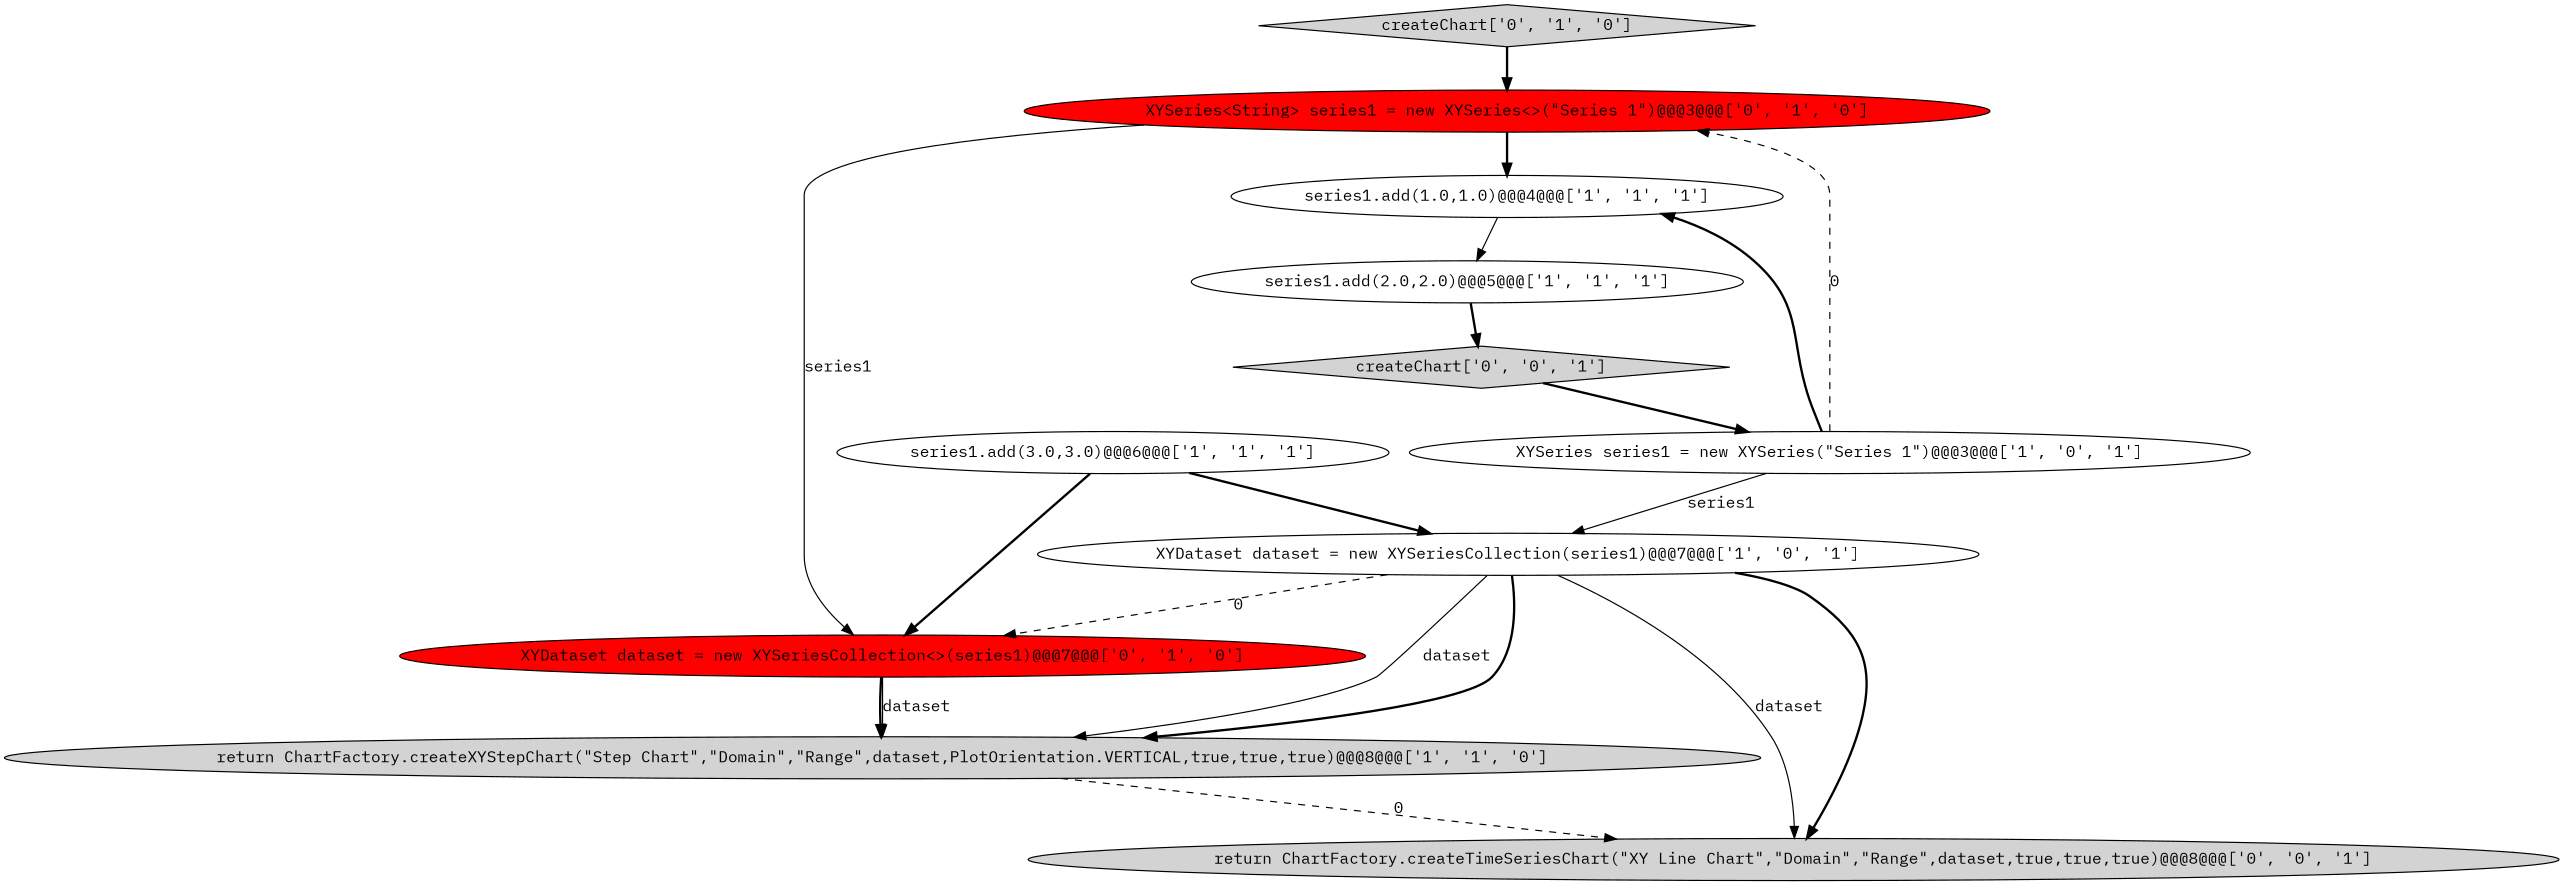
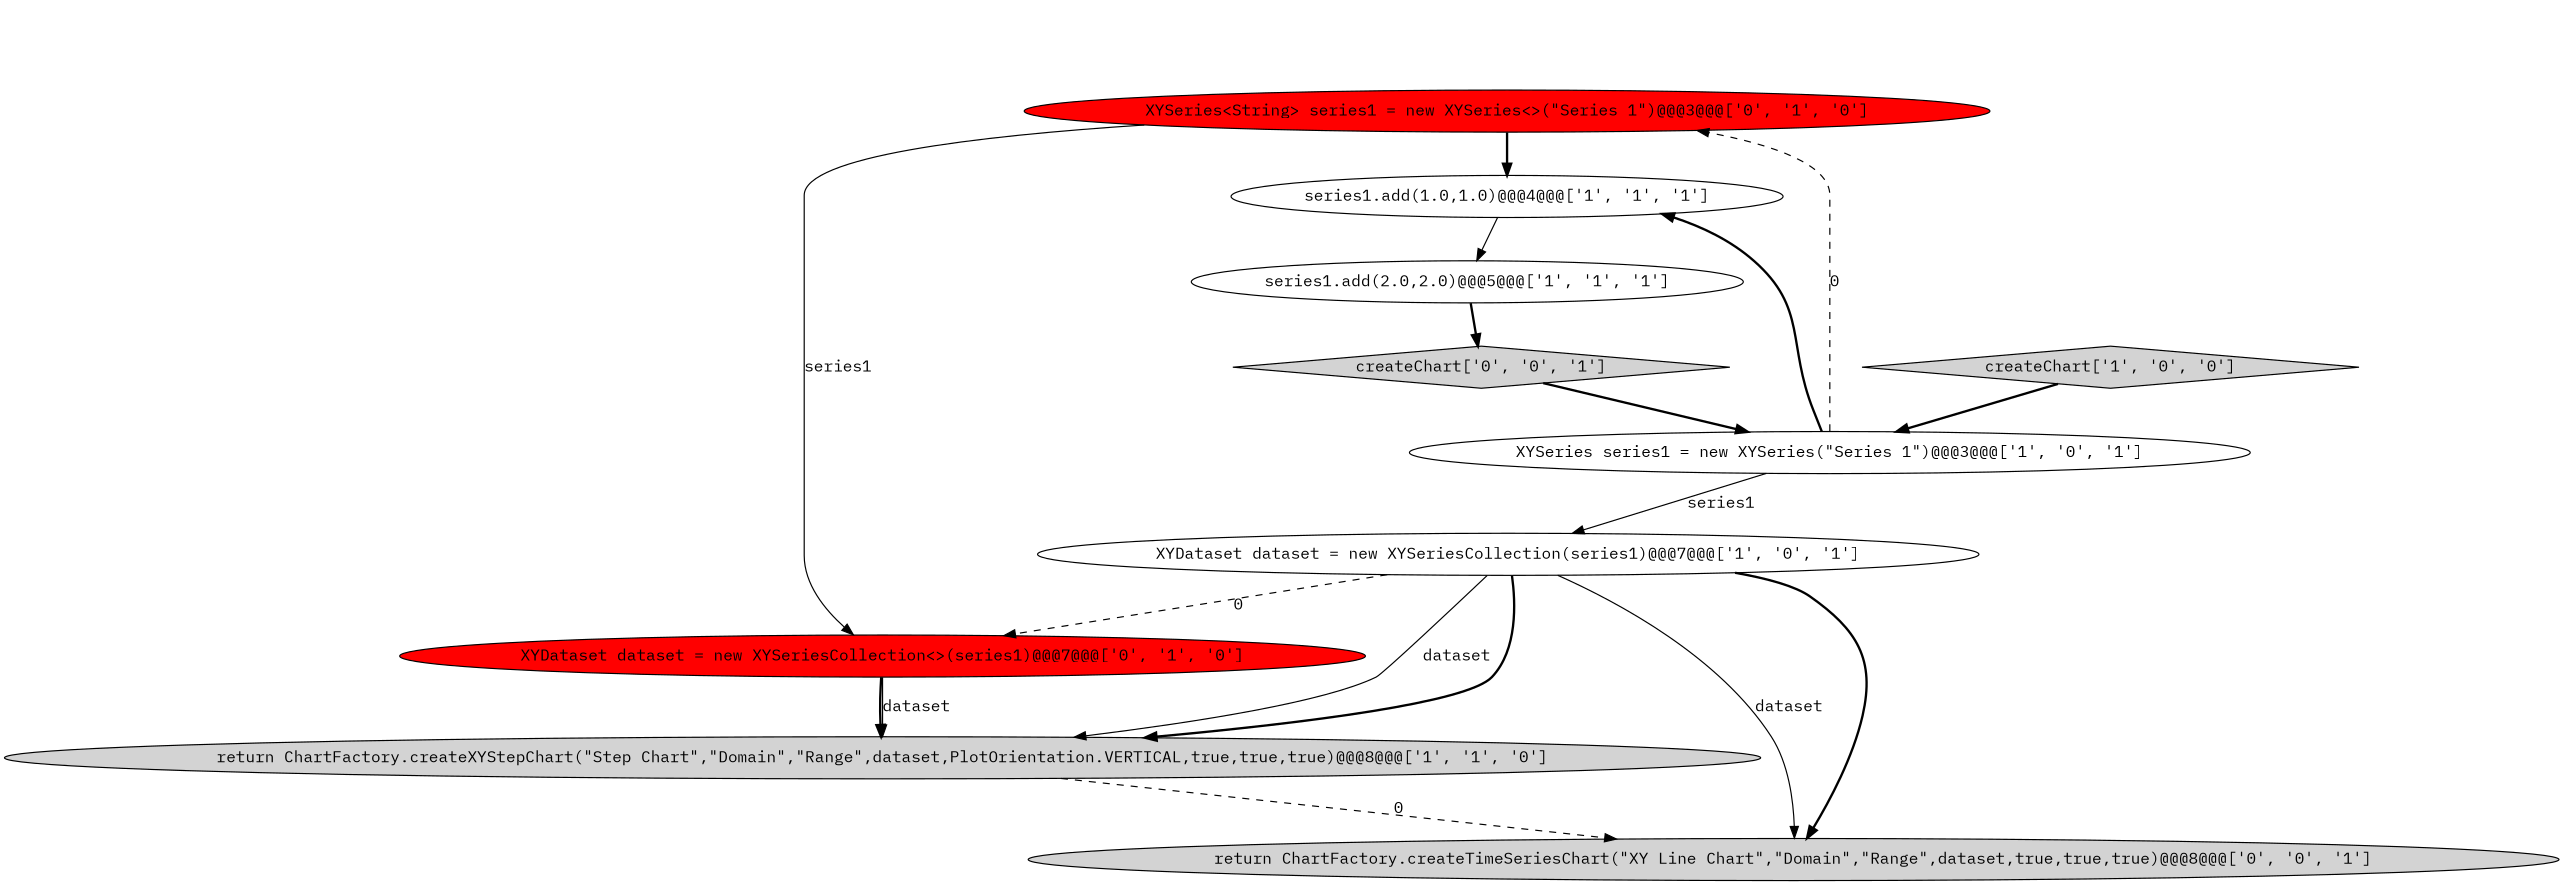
(1507, 26) -> none
none -> (2110, 367)
(1113, 453) -> none
